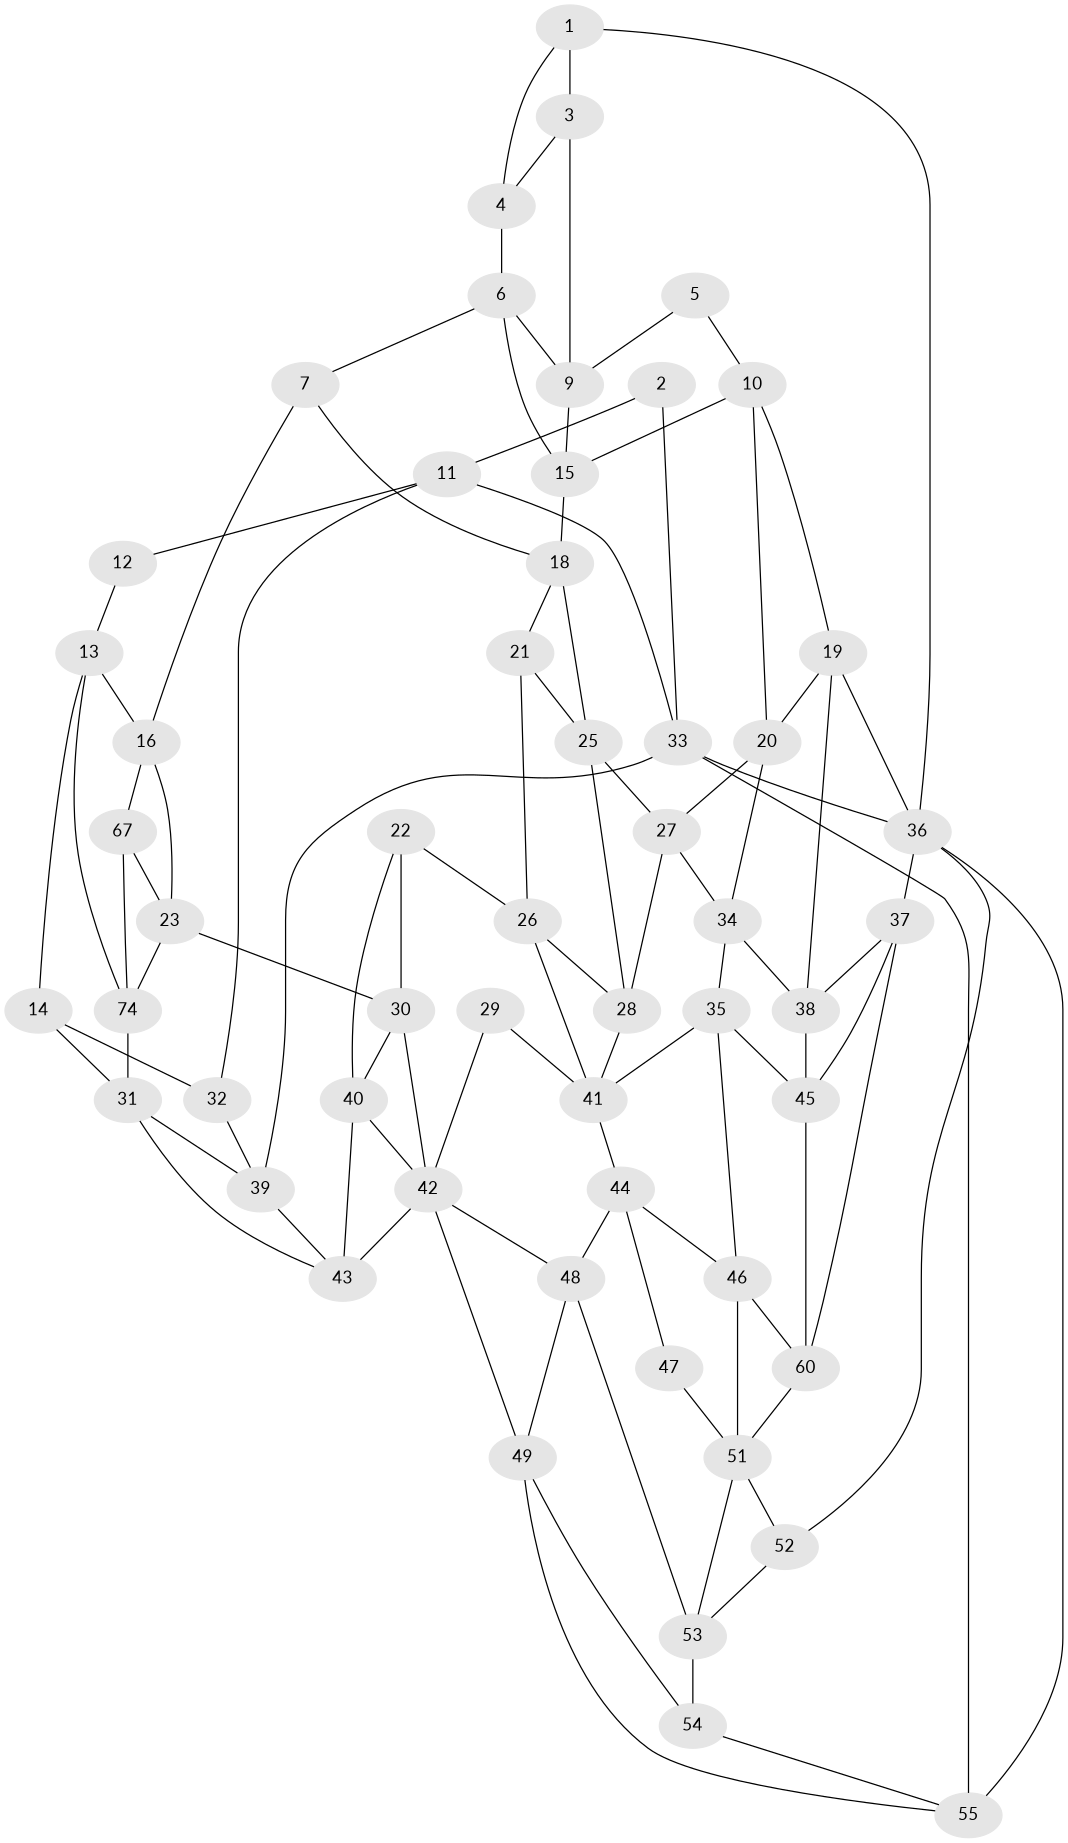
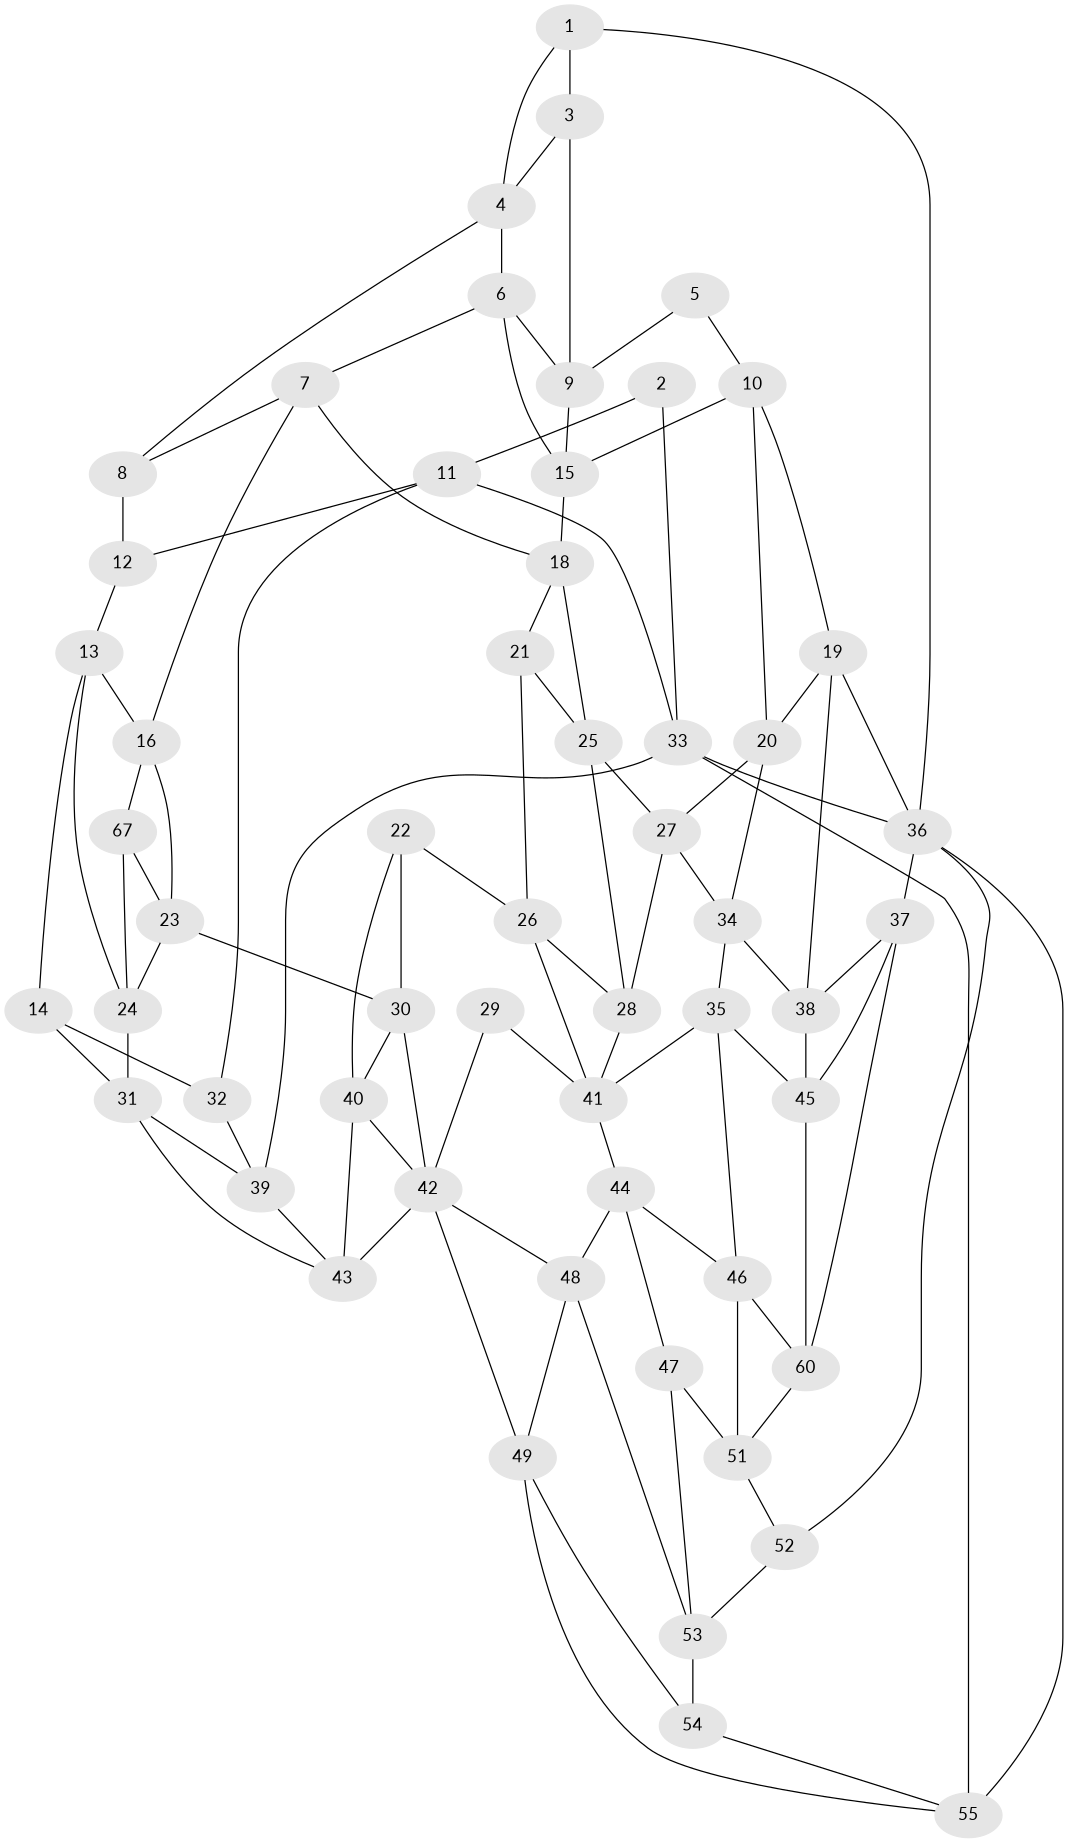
none -> (123, 474)
(128, 1011) -> (128, 1011)
(715, 1547) -> (681, 1502)
